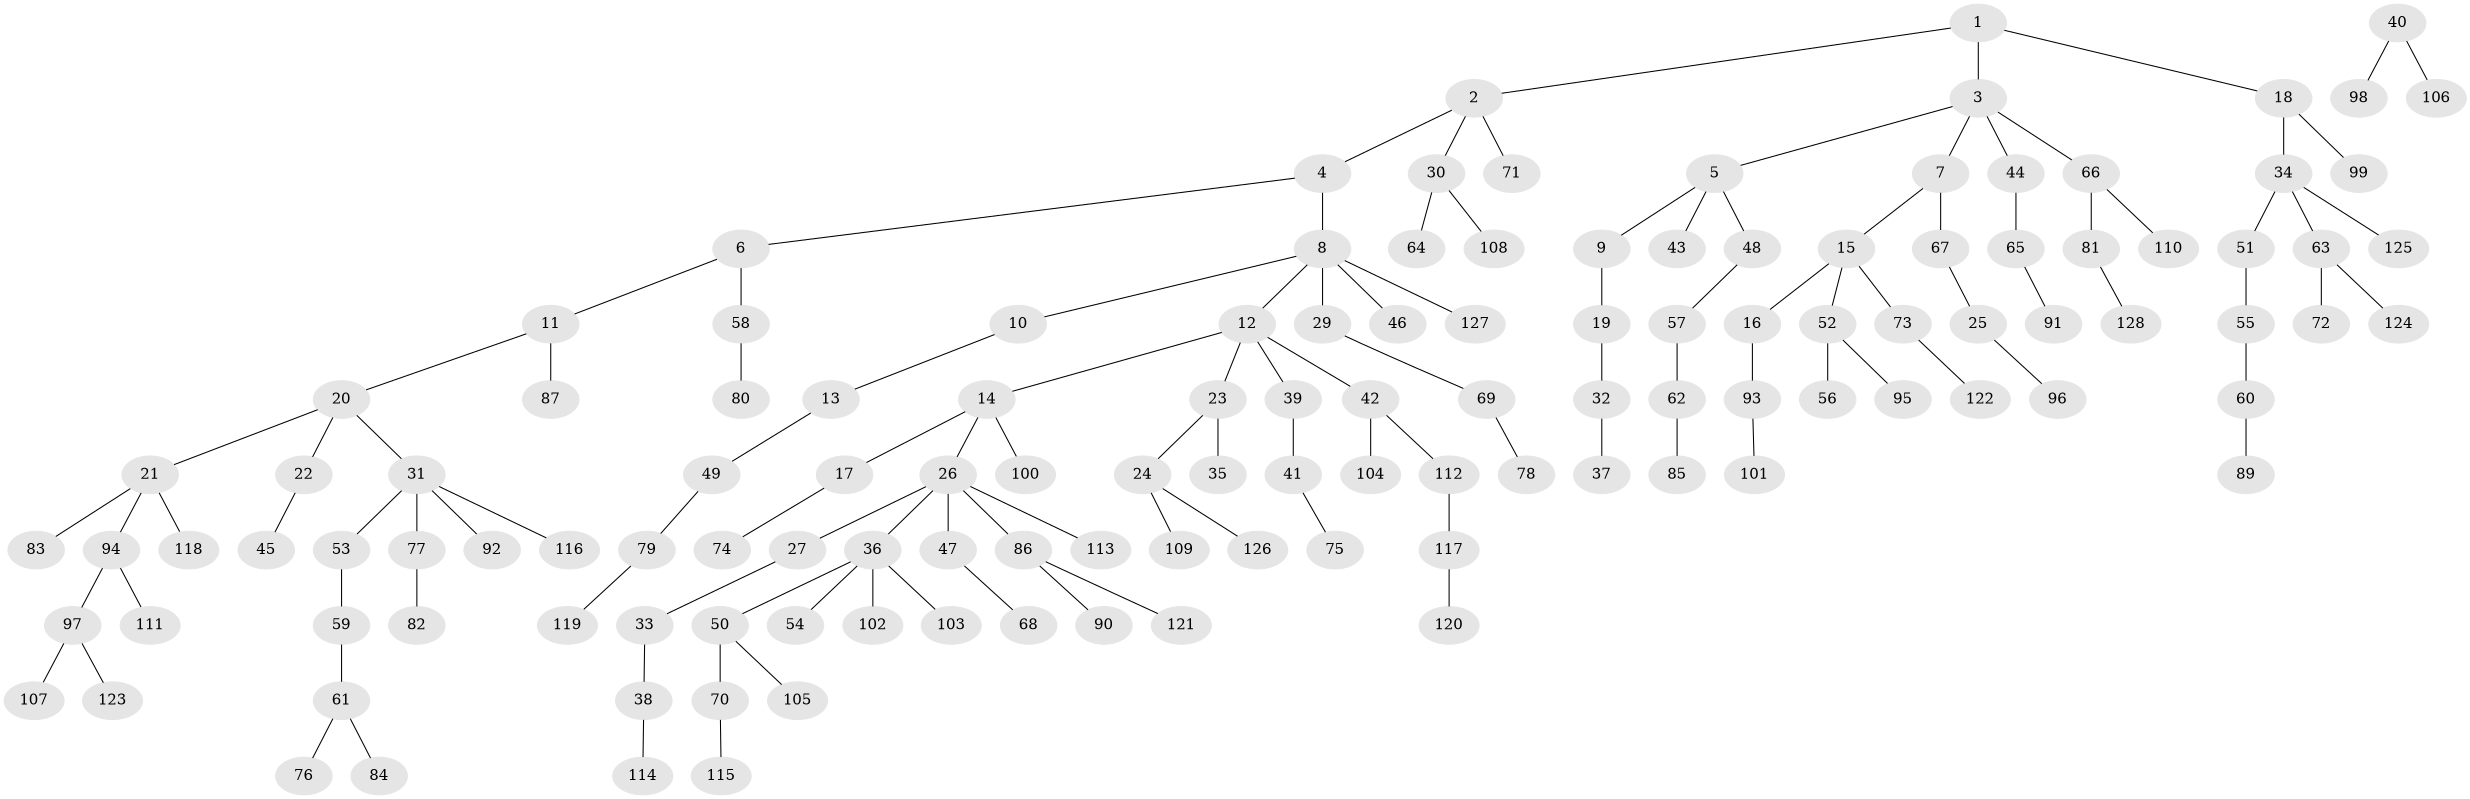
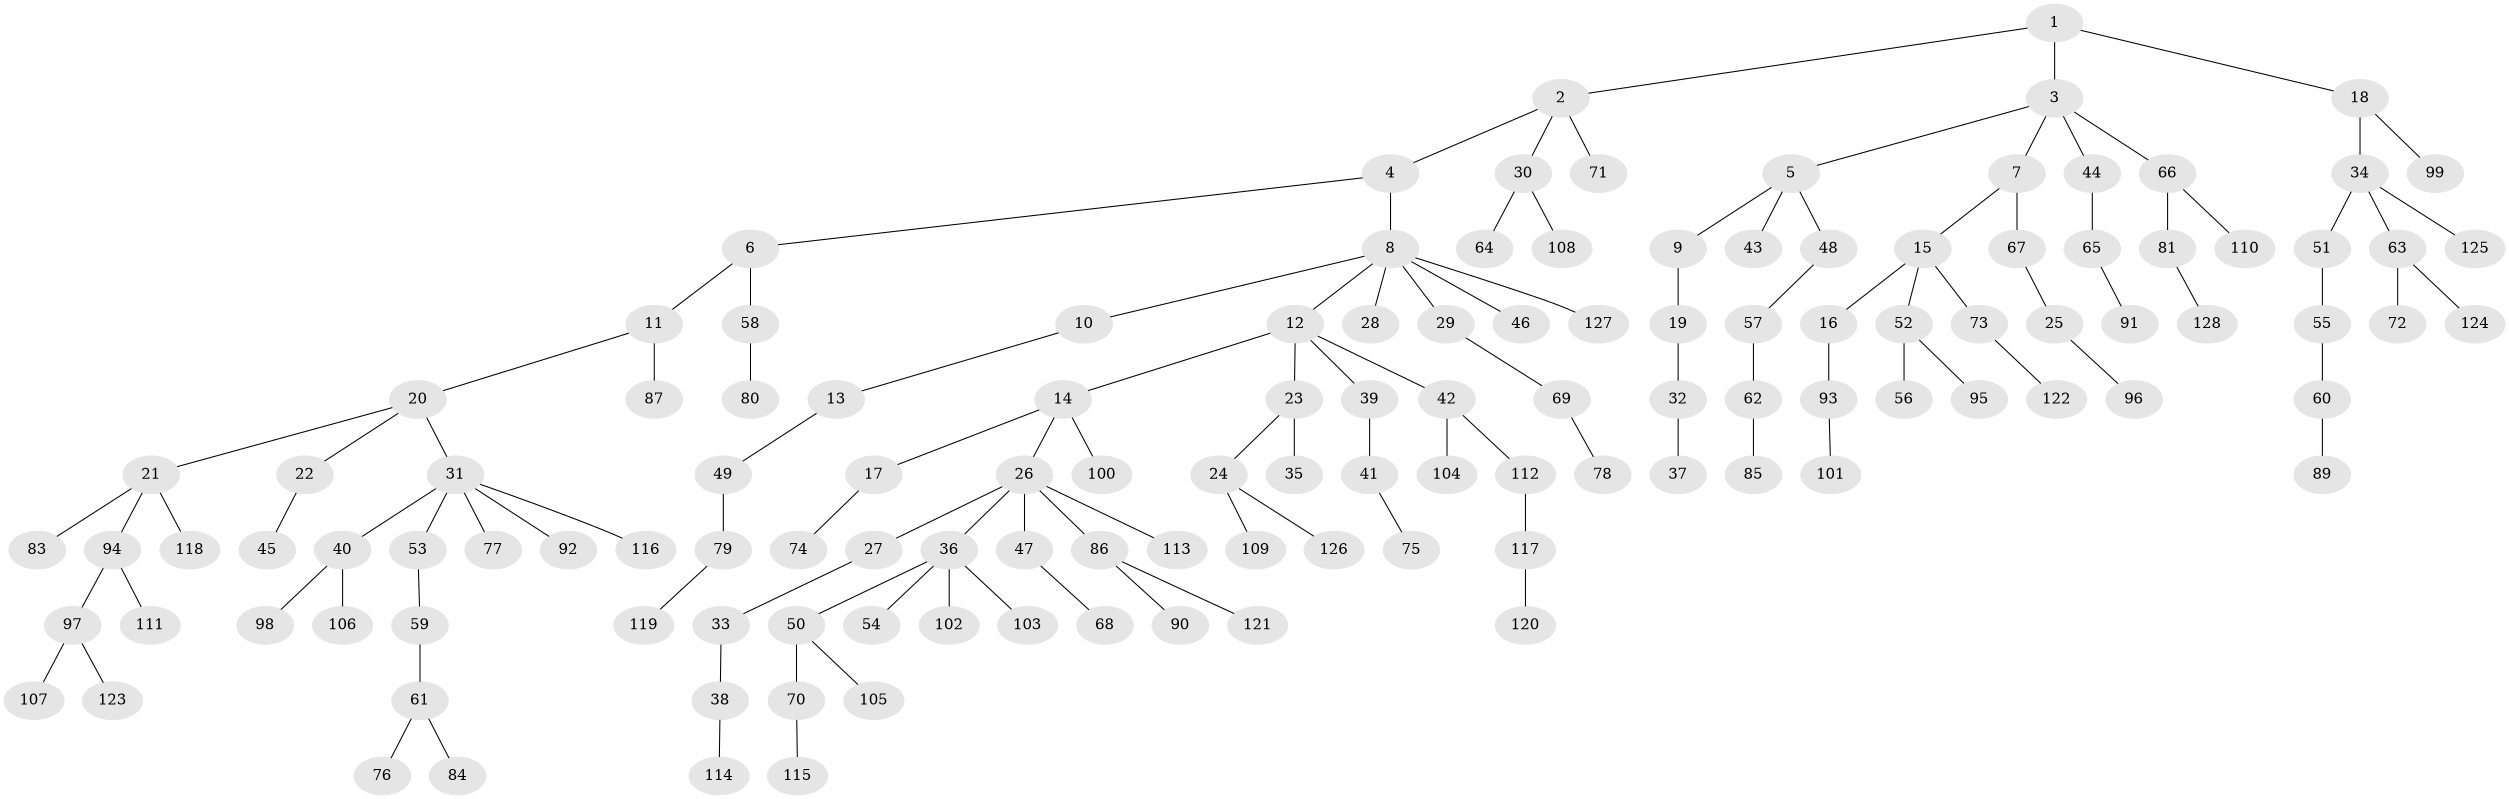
none -> (1371, 324)
none -> (399, 513)
(417, 625) -> none
